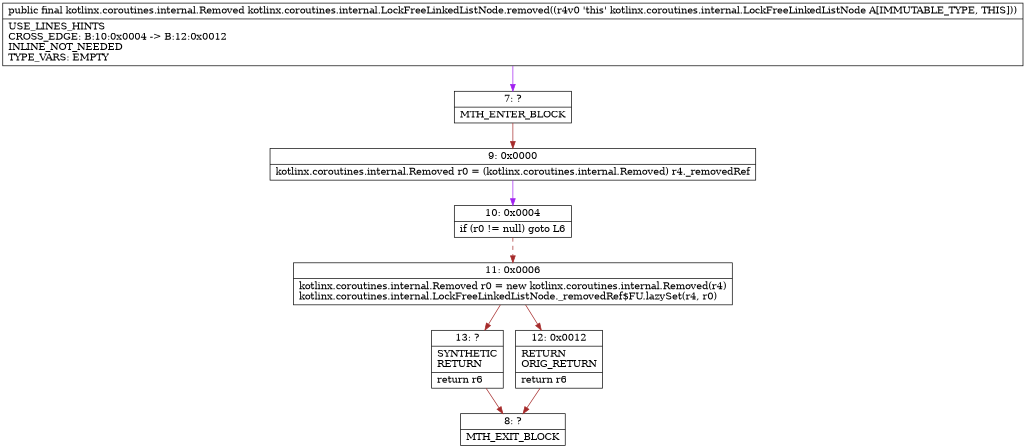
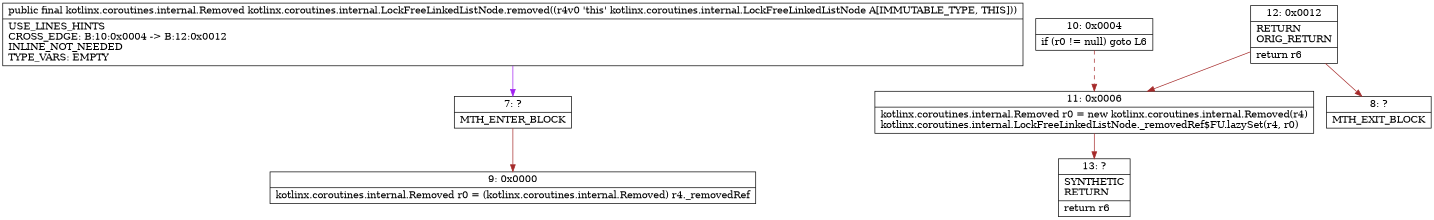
(513, 189) -> none
(532, 315) -> (1202, 70)
(493, 398) -> none
